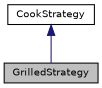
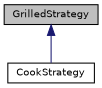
(51, 49) -> (51, 49)
